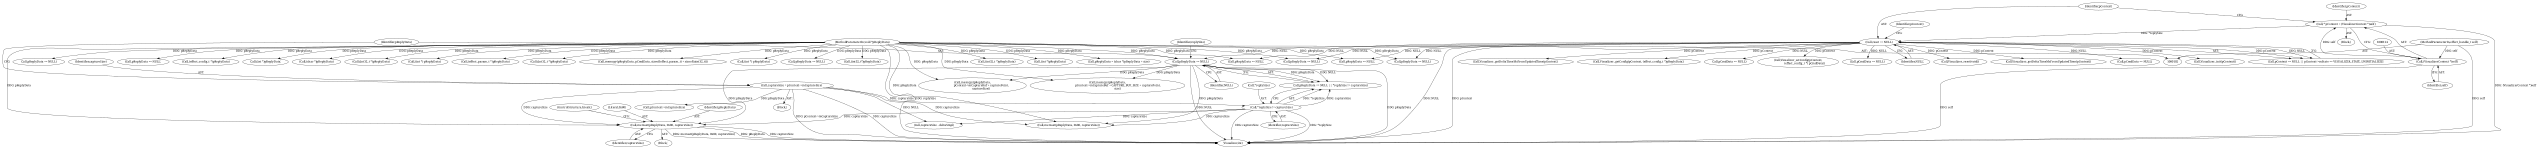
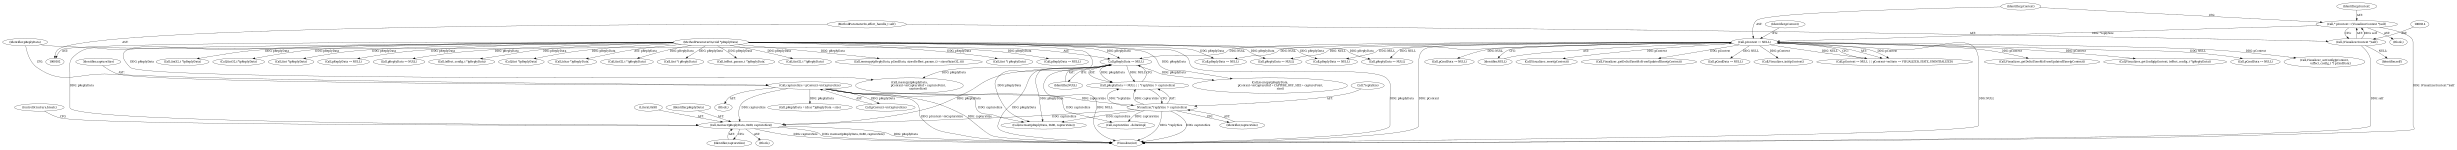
(1191, 42) -> none
(1879, 42) -> (1754, 42)
(999, 47) -> (810, 95)
(411, 51) -> (646, 51)
(2451, 51) -> (1973, 33)
(1960, 62) -> (1547, 62)
(2435, 73) -> (2383, 51)
(2439, 75) -> none
none -> (847, 97)
(926, 99) -> (1402, 99)
(911, 107) -> (1078, 107)
(1272, 107) -> (1162, 107)
(2199, 137) -> none
